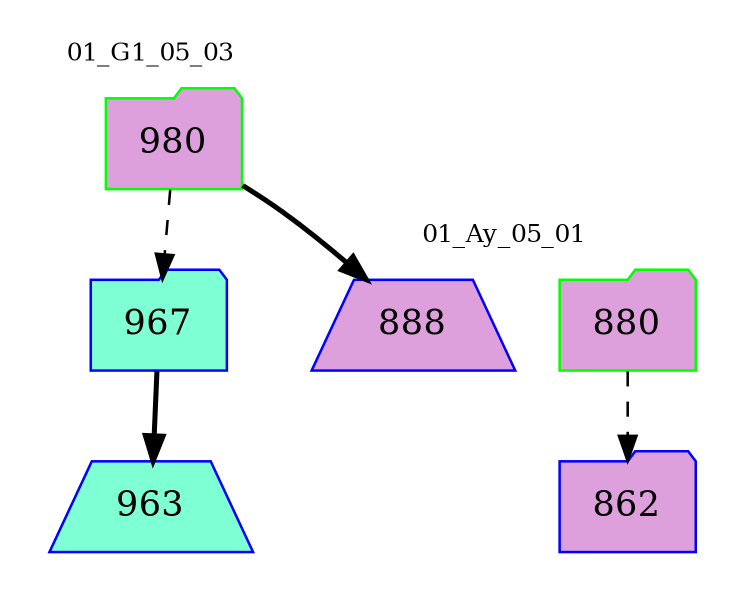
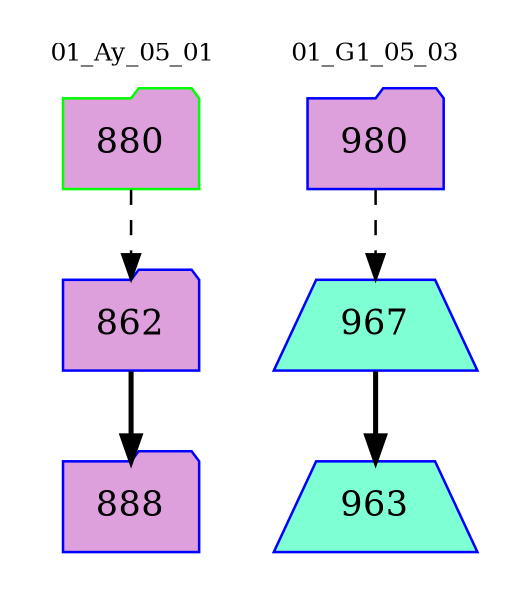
(174, 144) -> (376, 144)
(309, 232) -> (131, 404)
(159, 325) -> (376, 325)
(413, 325) -> (131, 507)
